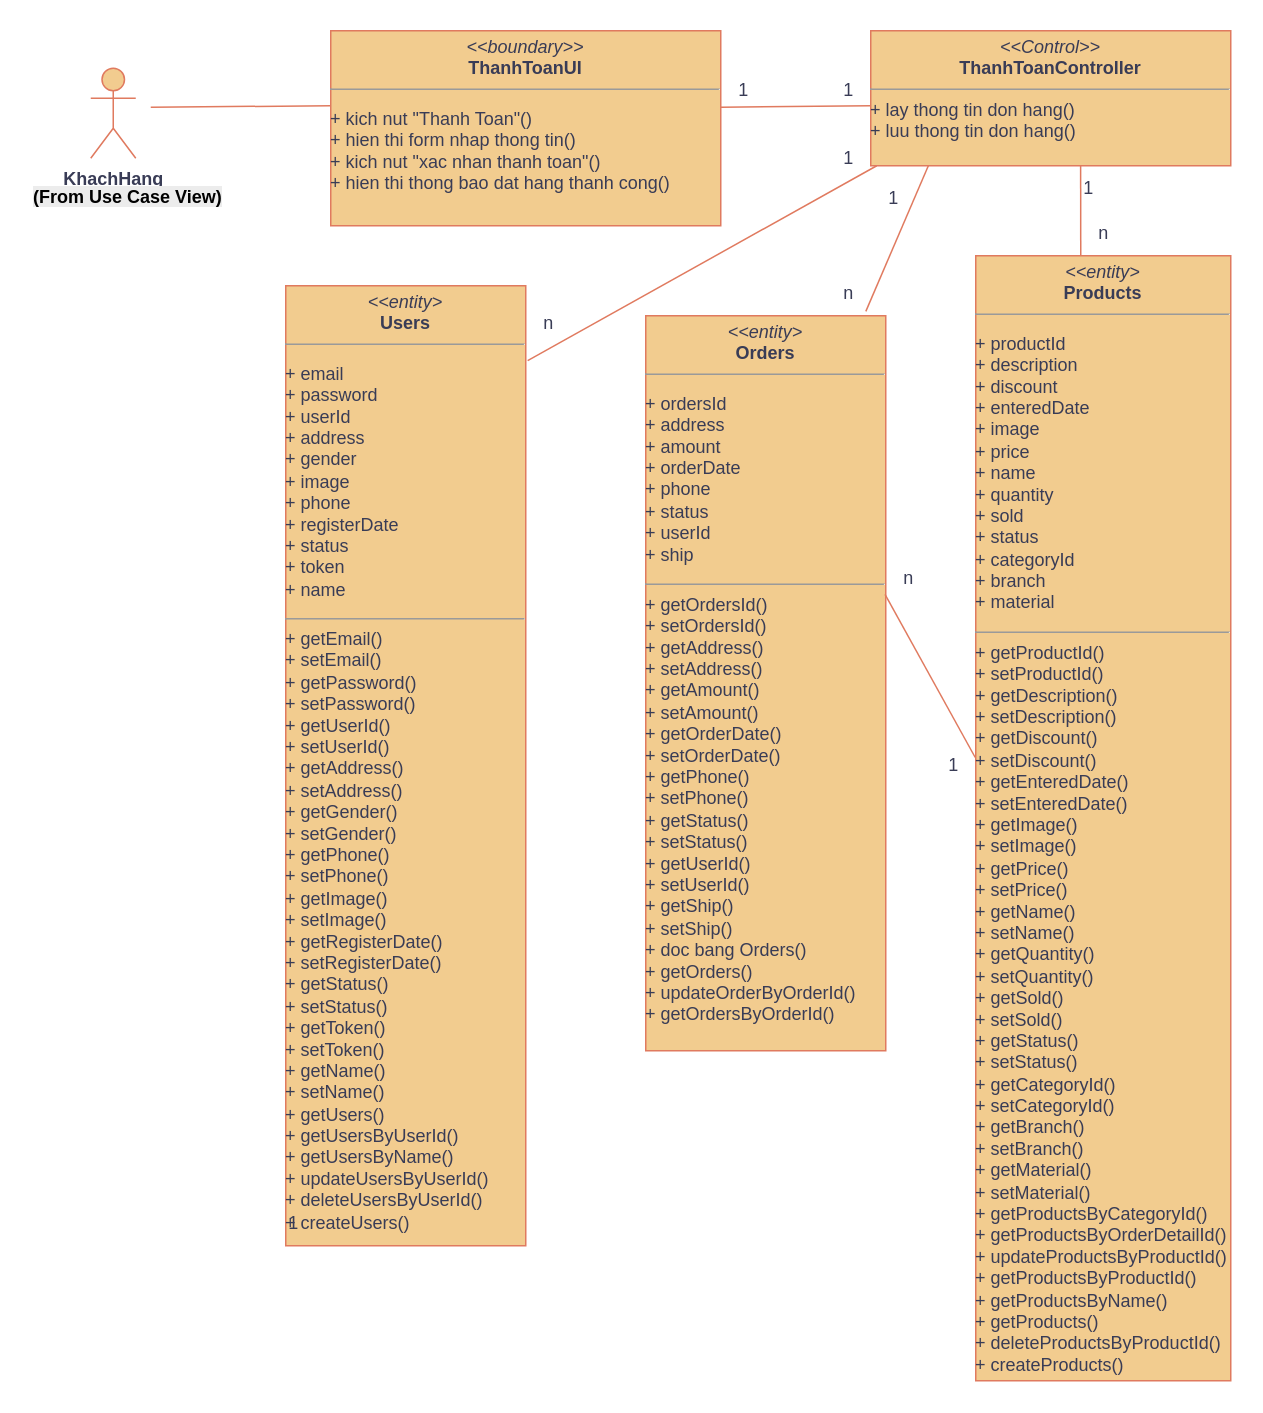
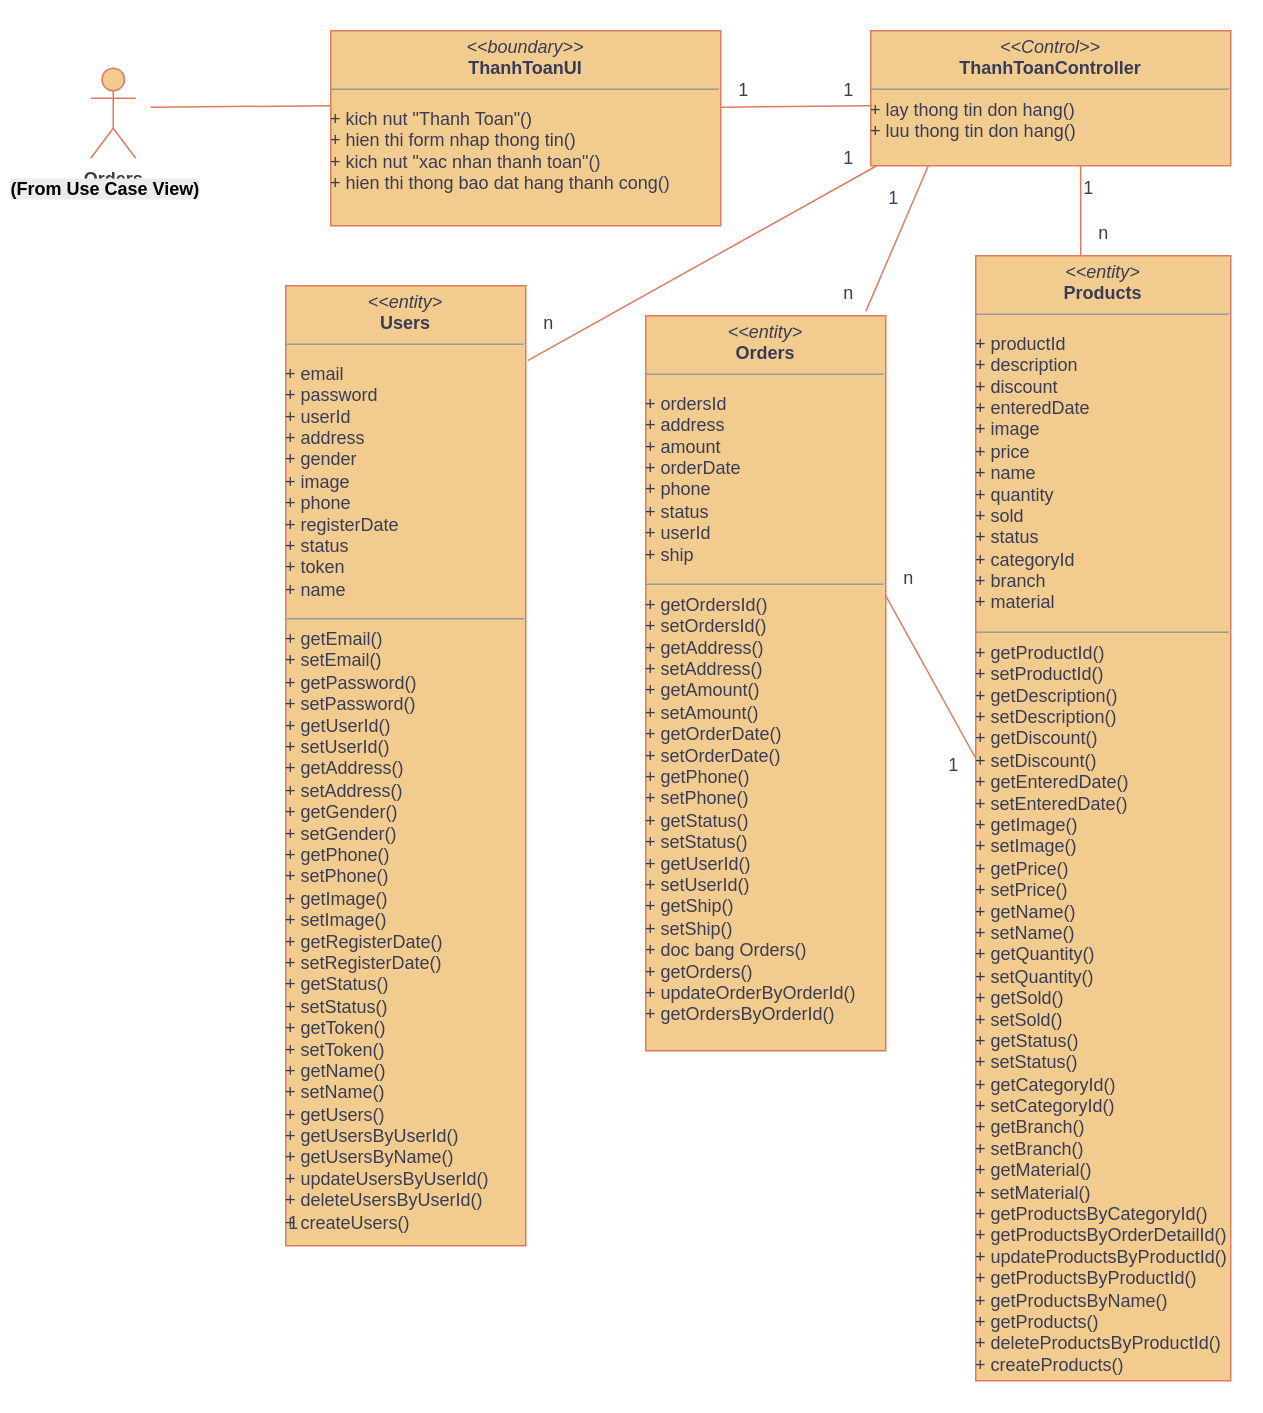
(114, 180) -> (114, 180)
(151, 206) -> (128, 199)
